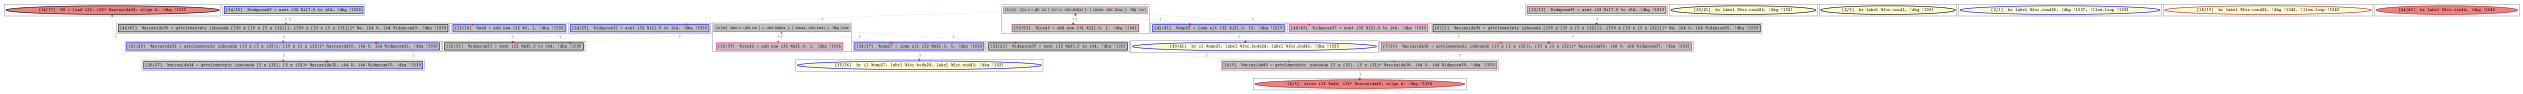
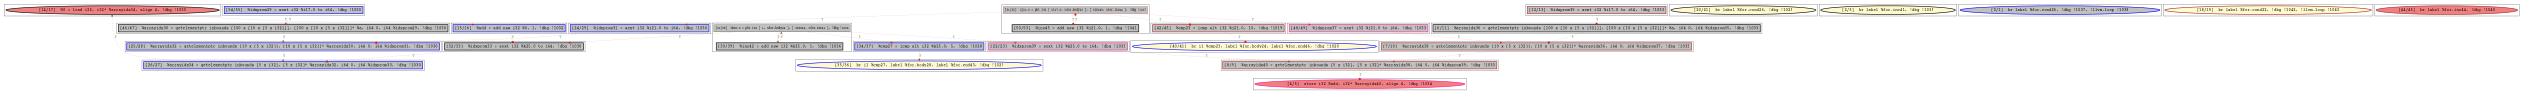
(2060, 10) -> (2060, 10)
(1075, 28) -> (1075, 28)
(1218, 28) -> (1218, 28)
(780, 46) -> (780, 46)
(1058, 46) -> (1058, 46)
(1360, 84) -> (1360, 84)
